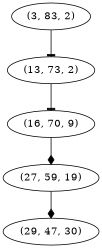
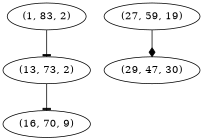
(51, 16) -> (47, 16)
(51, 147) -> none
